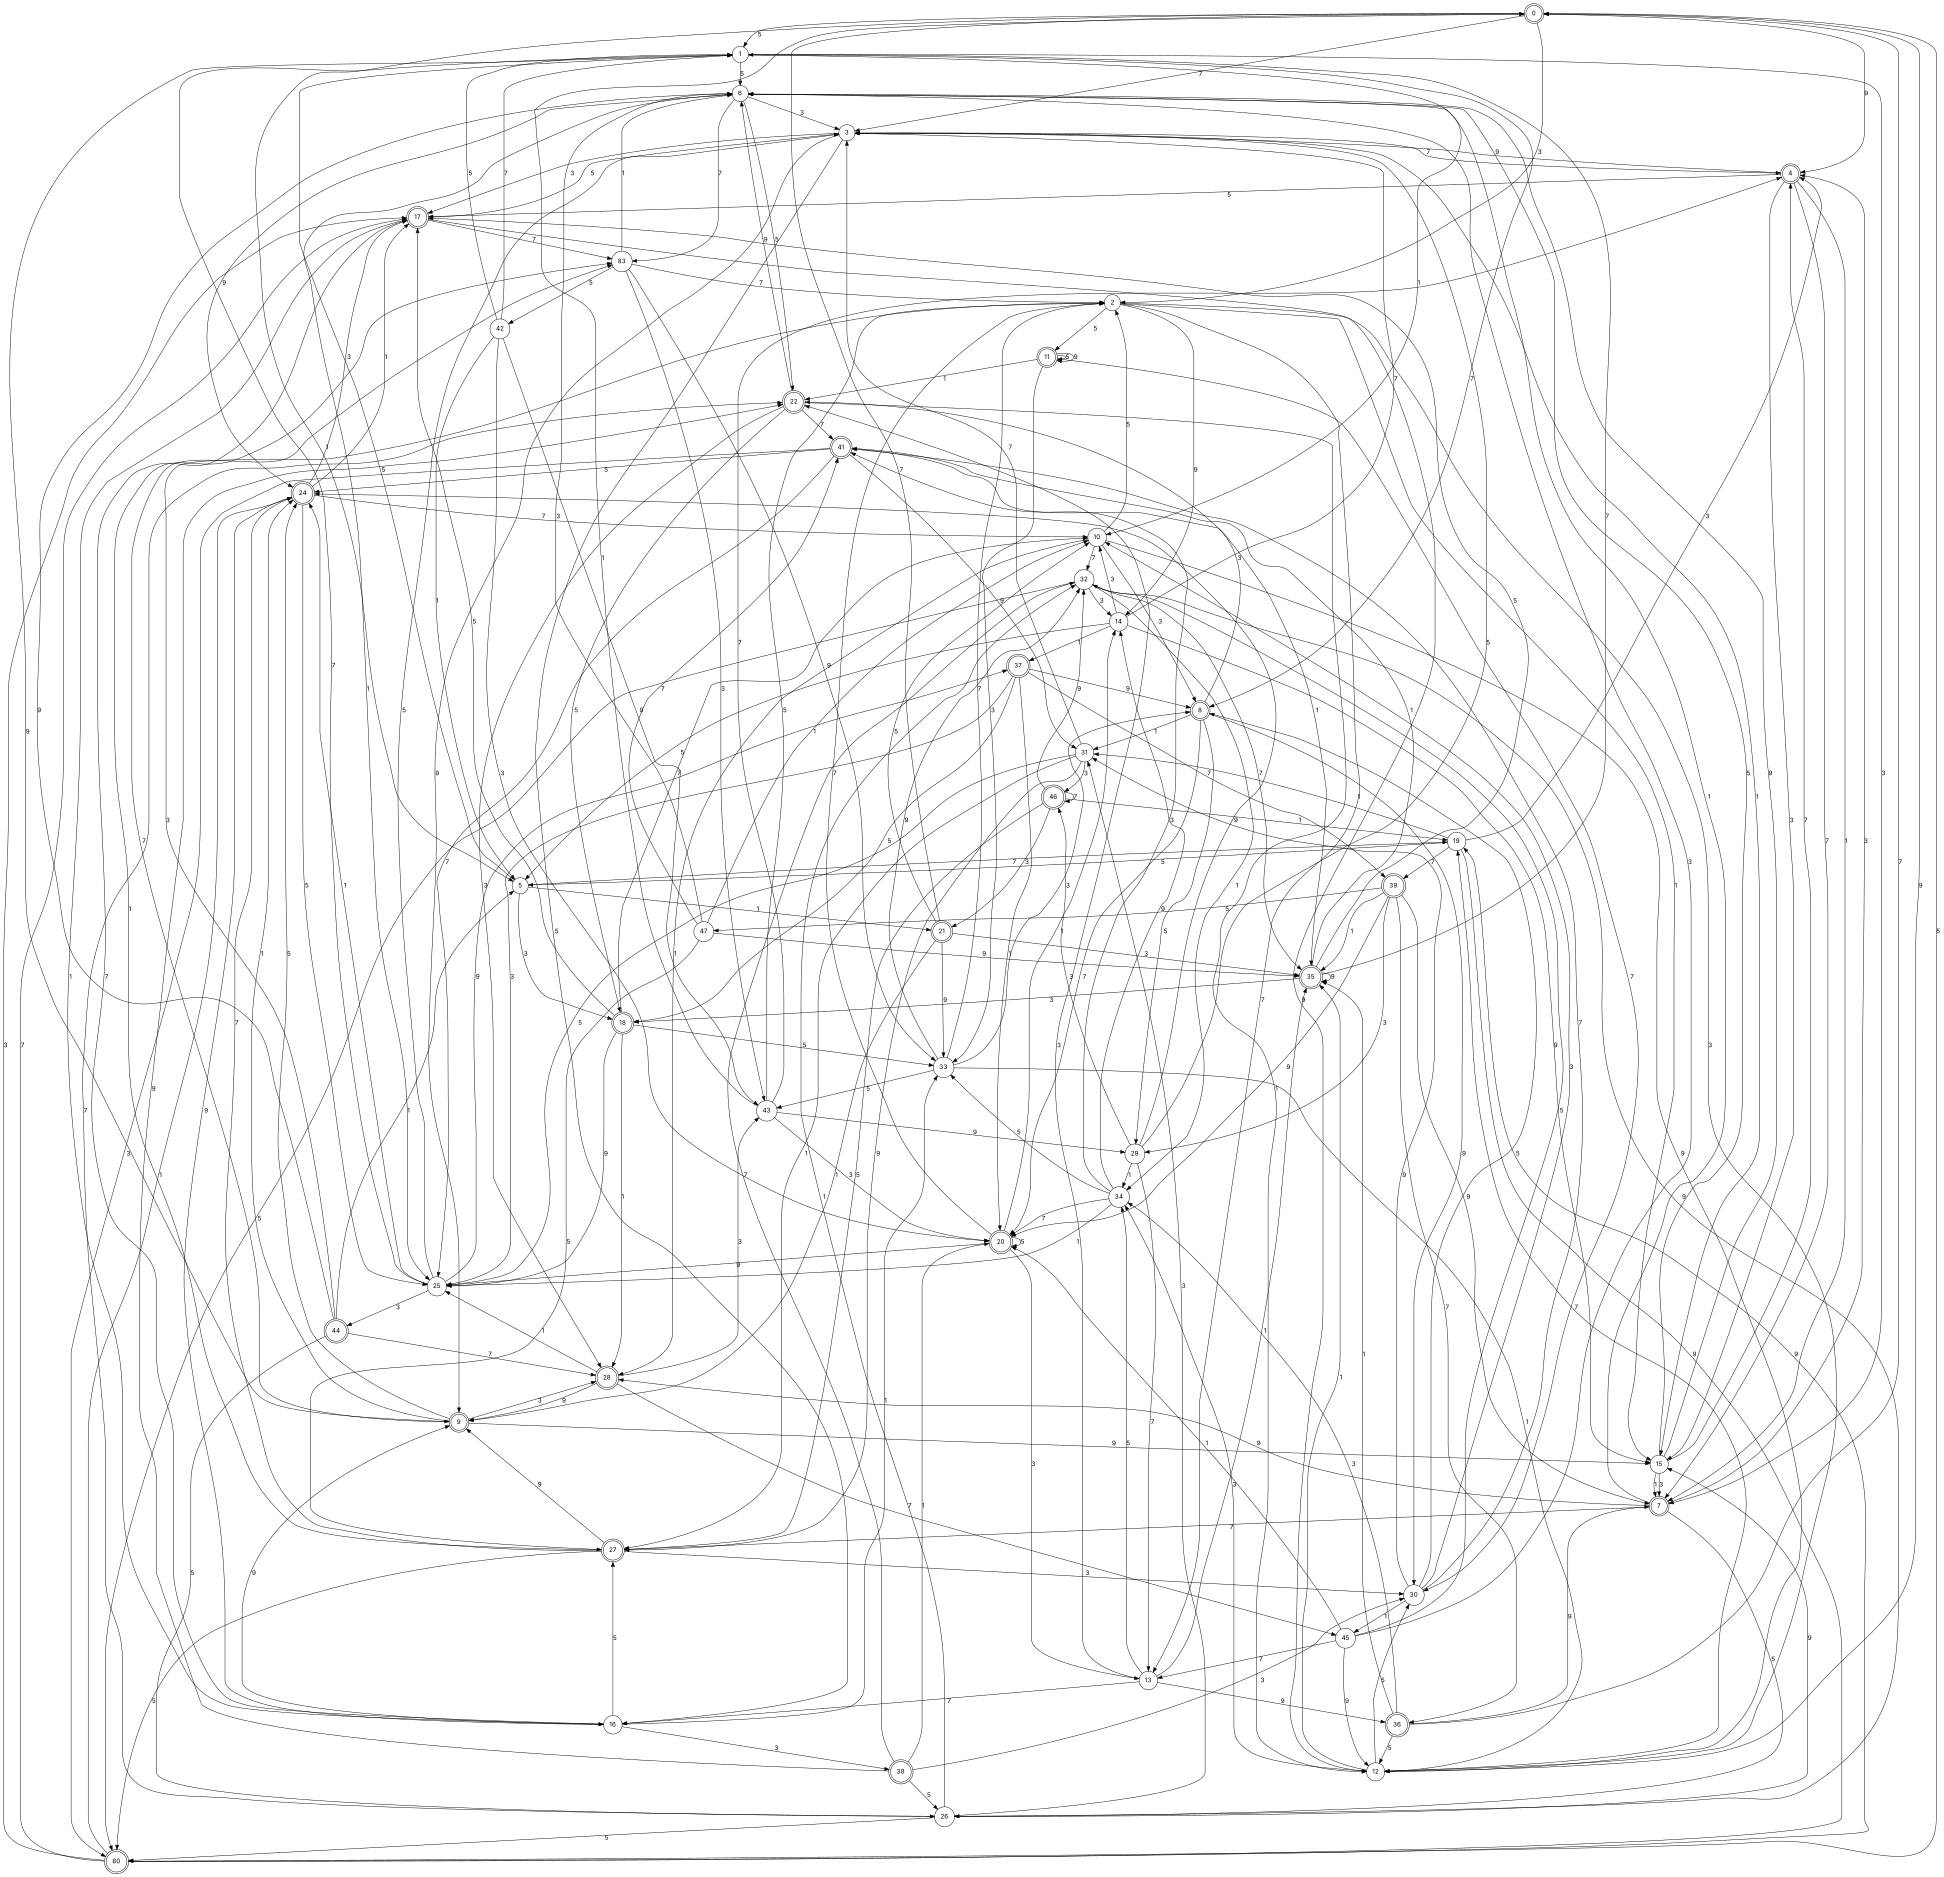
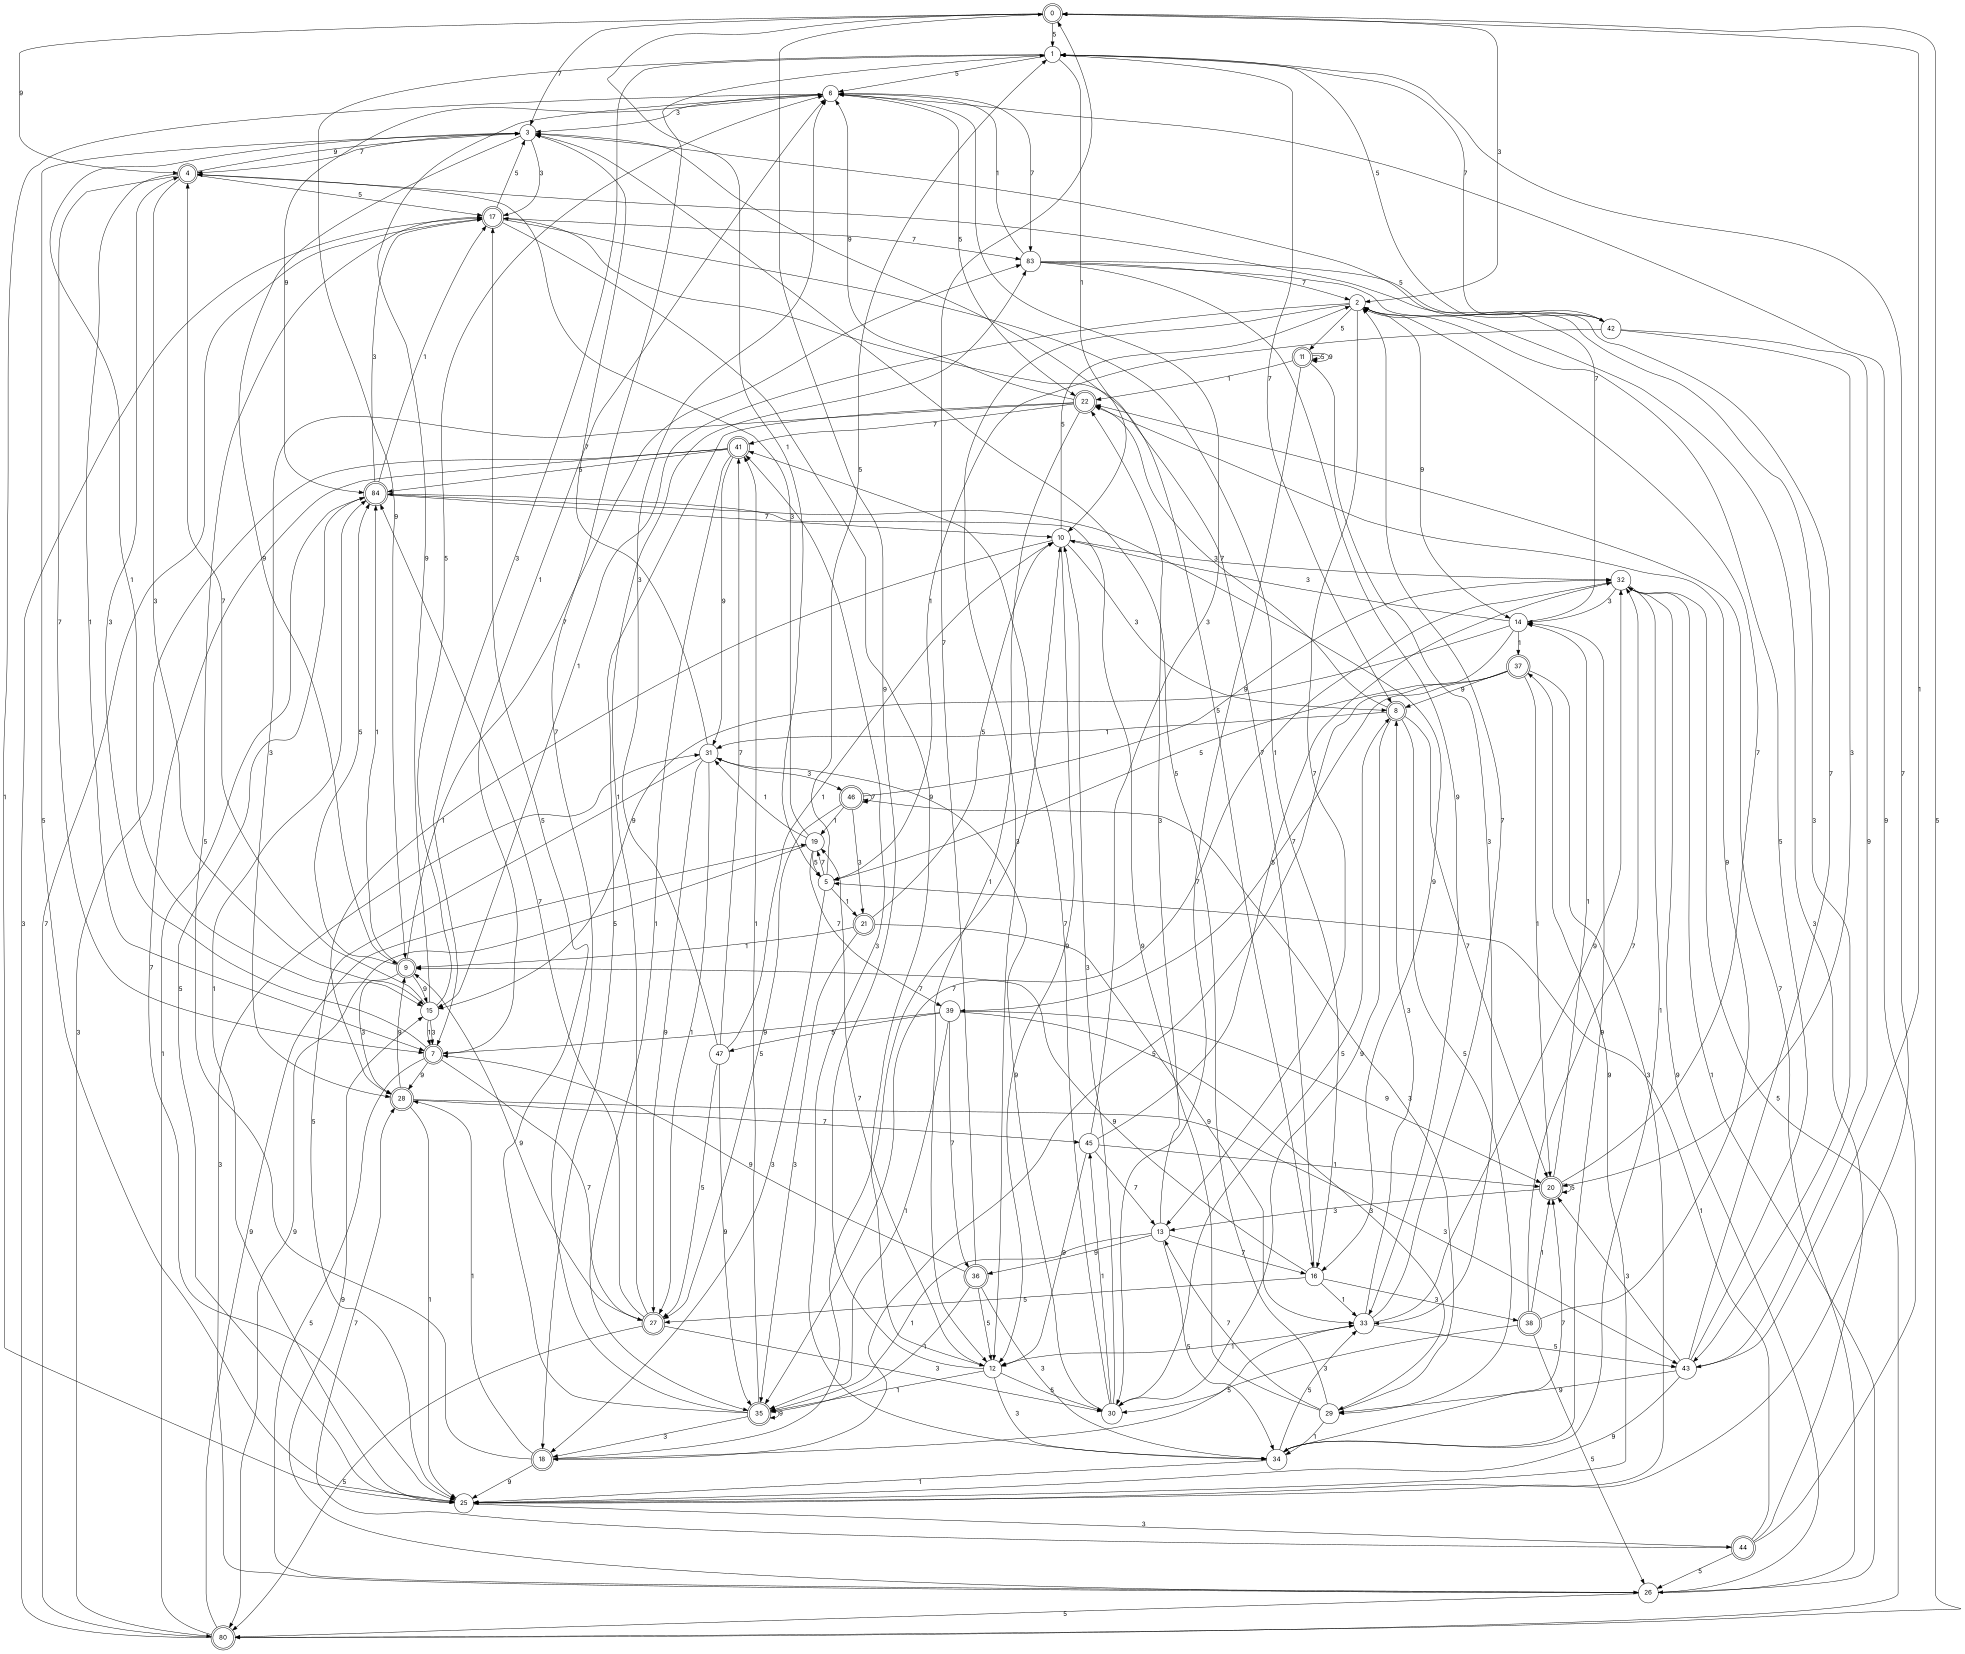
(793, 175) -> none
(303, 493) -> (376, 494)
(1394, 886) -> (950, 1011)
(720, 1264) -> (1092, 1482)
